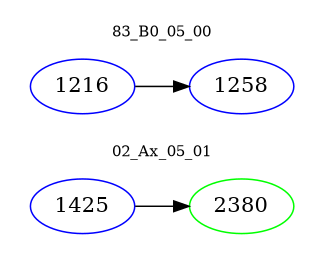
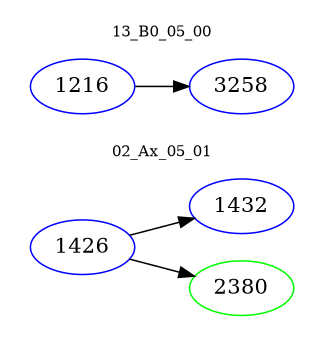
(162, 33) -> (162, 33)
(242, 86) -> (242, 86)
(83, 206) -> (83, 247)
none -> (242, 206)
